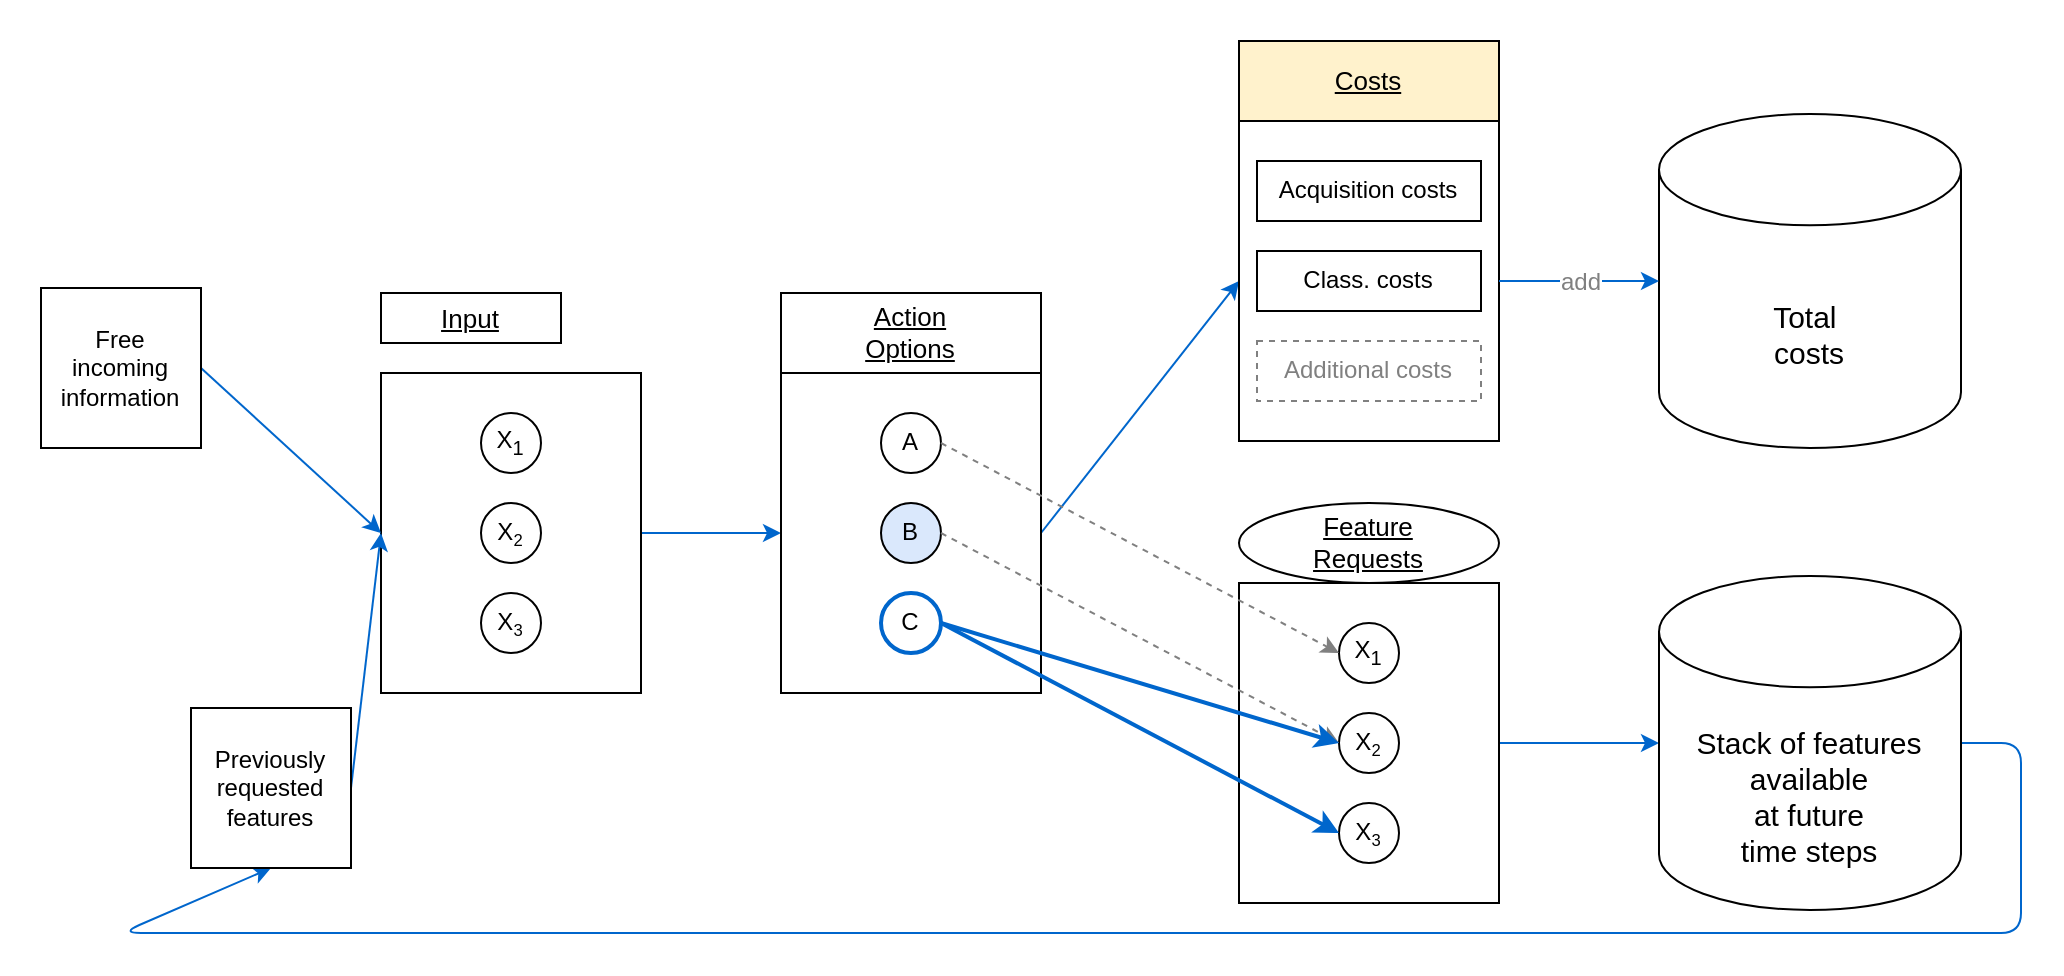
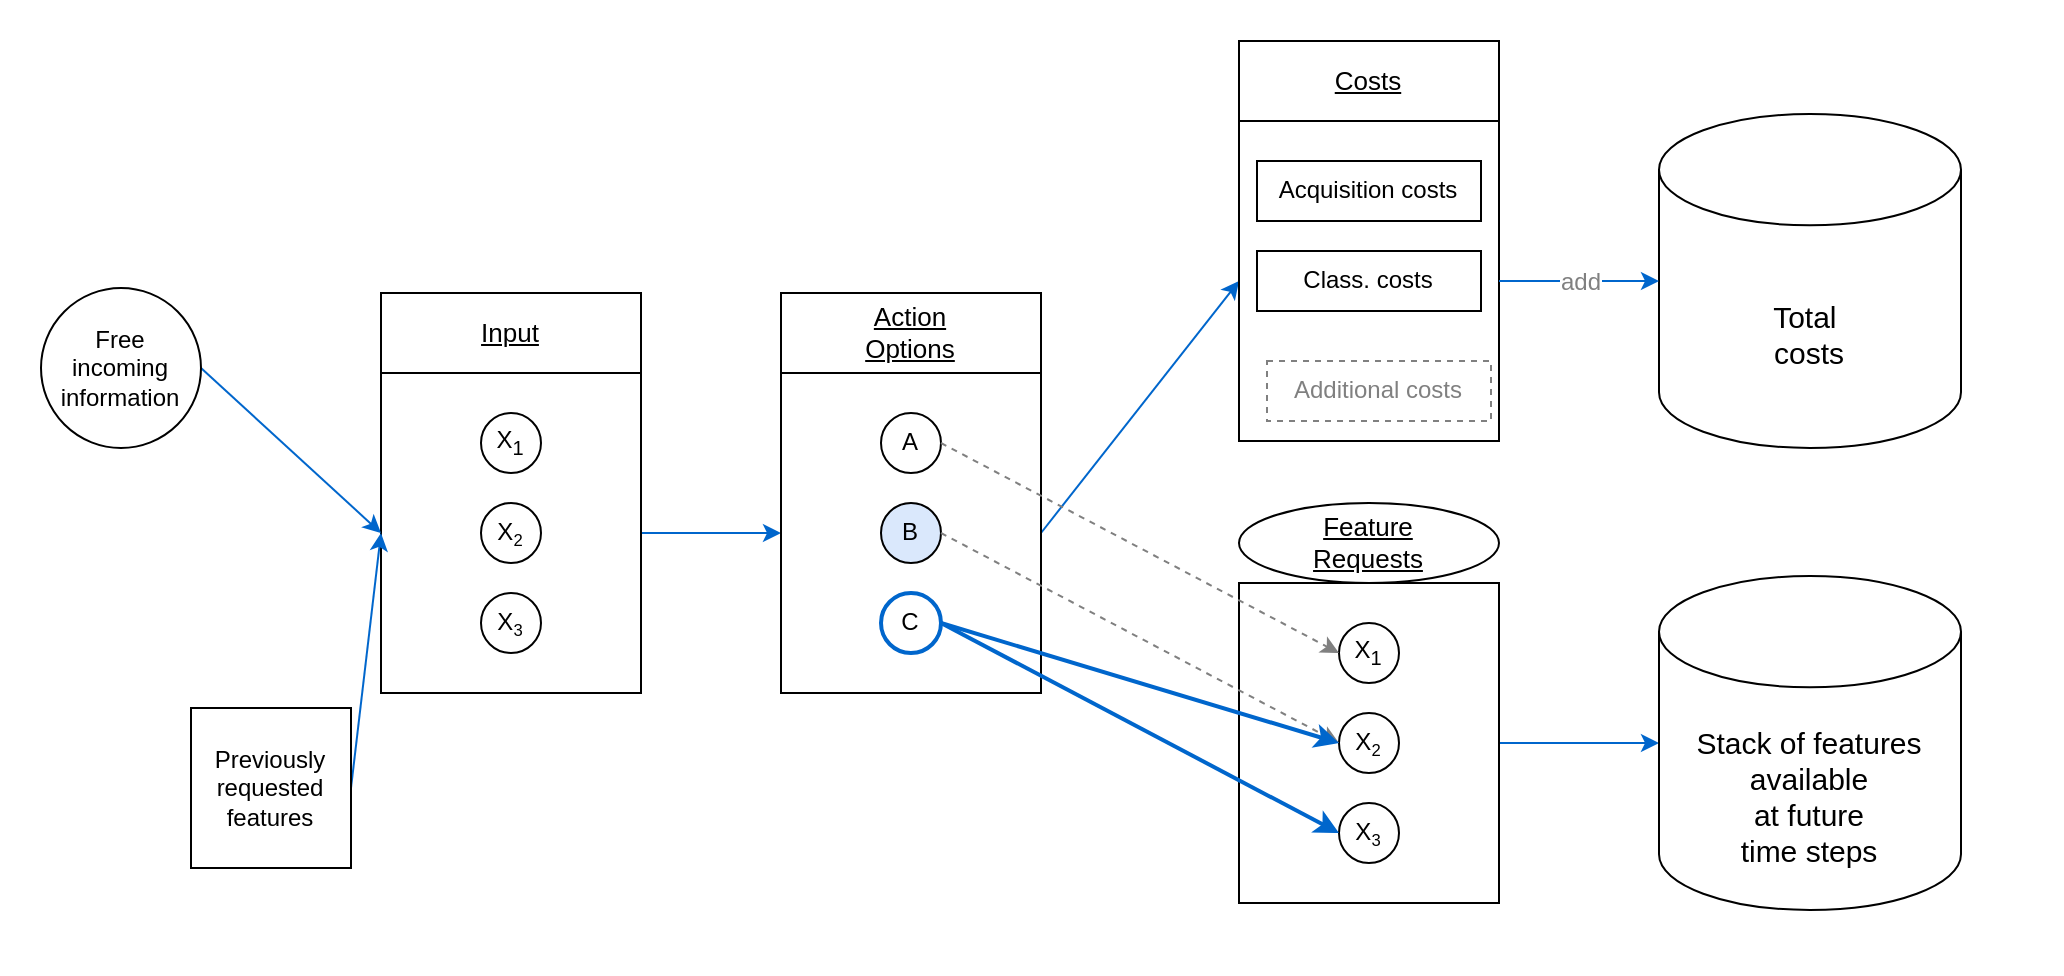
(1369, 81) -> (1369, 81)
(471, 318) -> (511, 333)
(121, 368) -> (121, 368)
(1369, 371) -> (1379, 391)
(1118, 933) -> none
